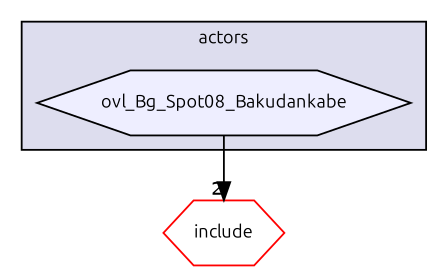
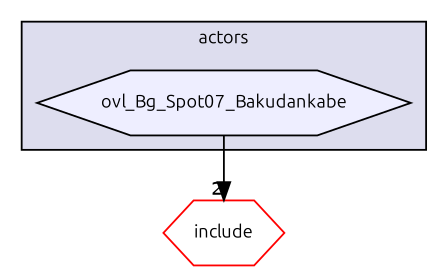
(224, 103) -> (224, 103)
